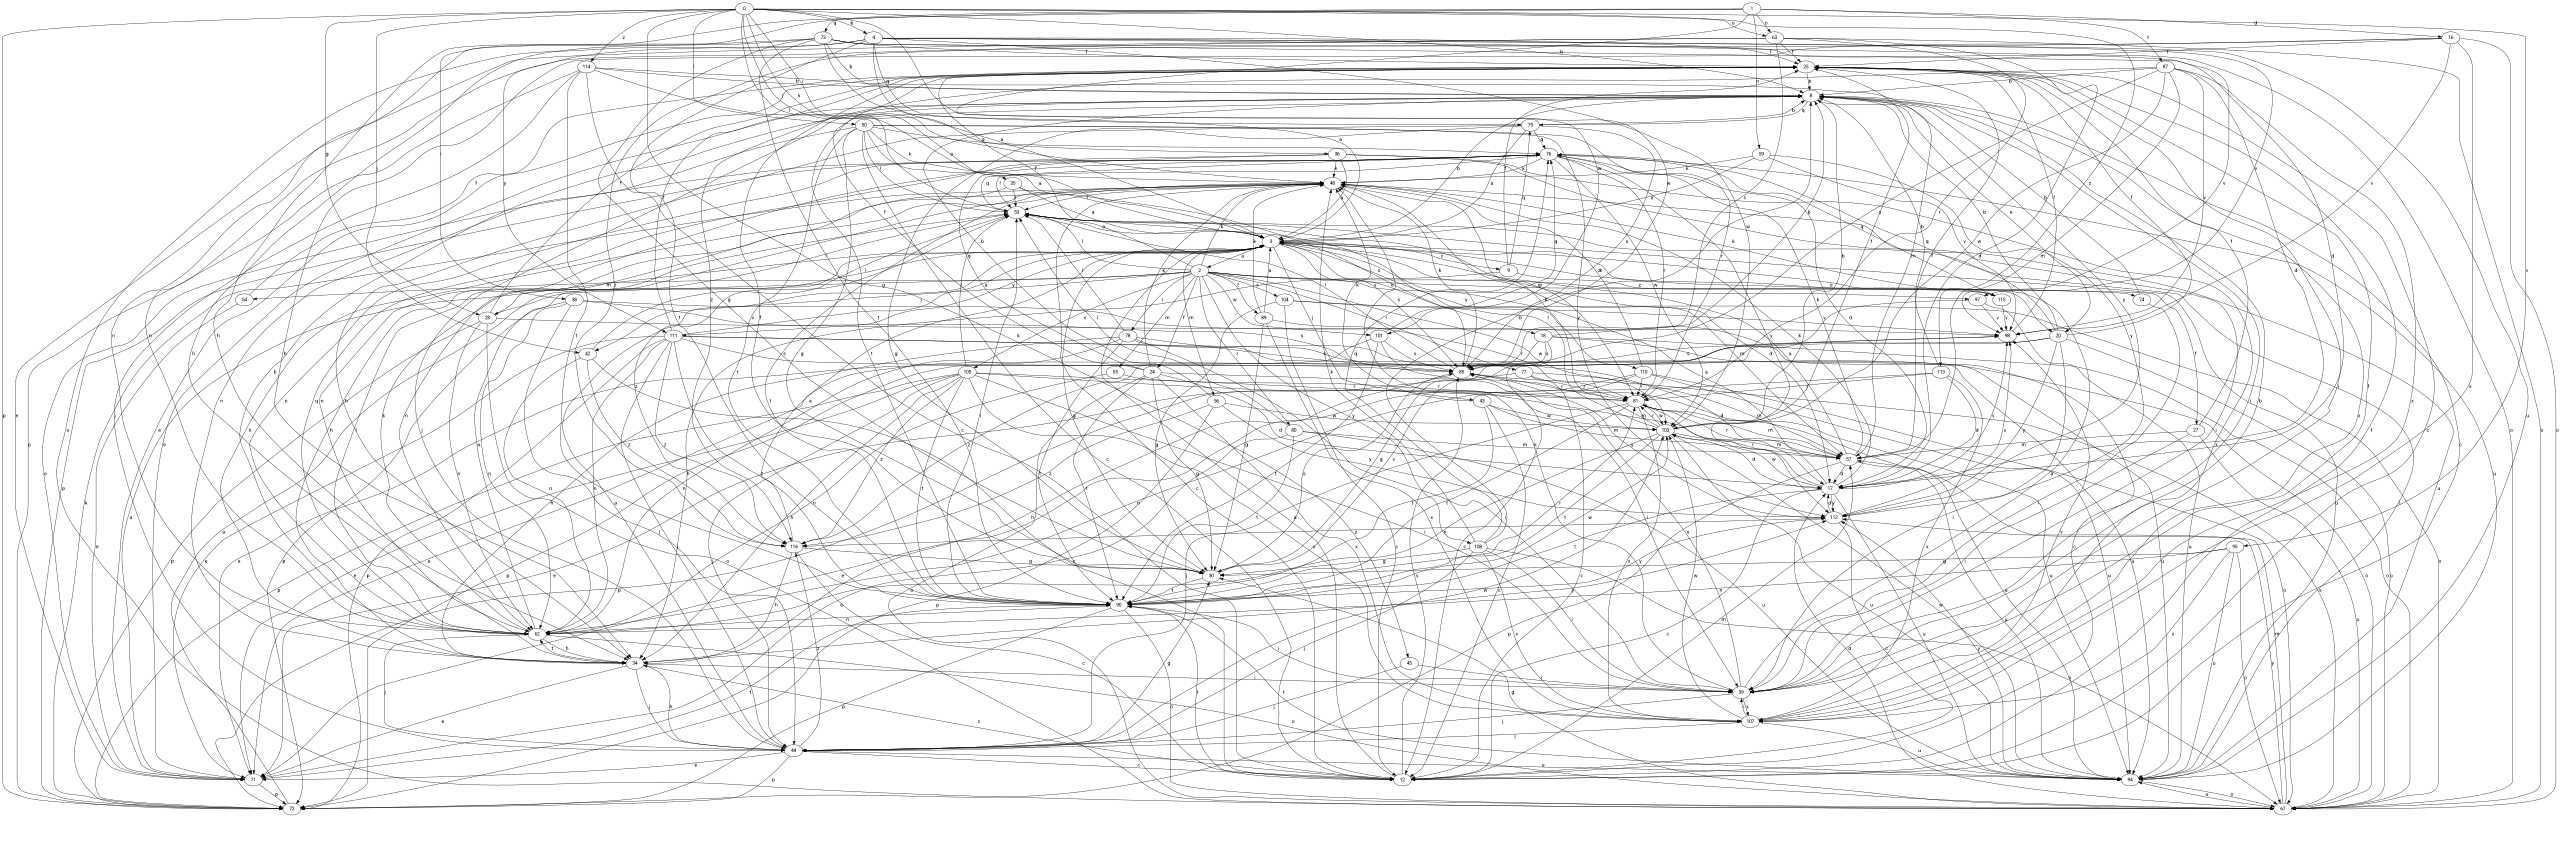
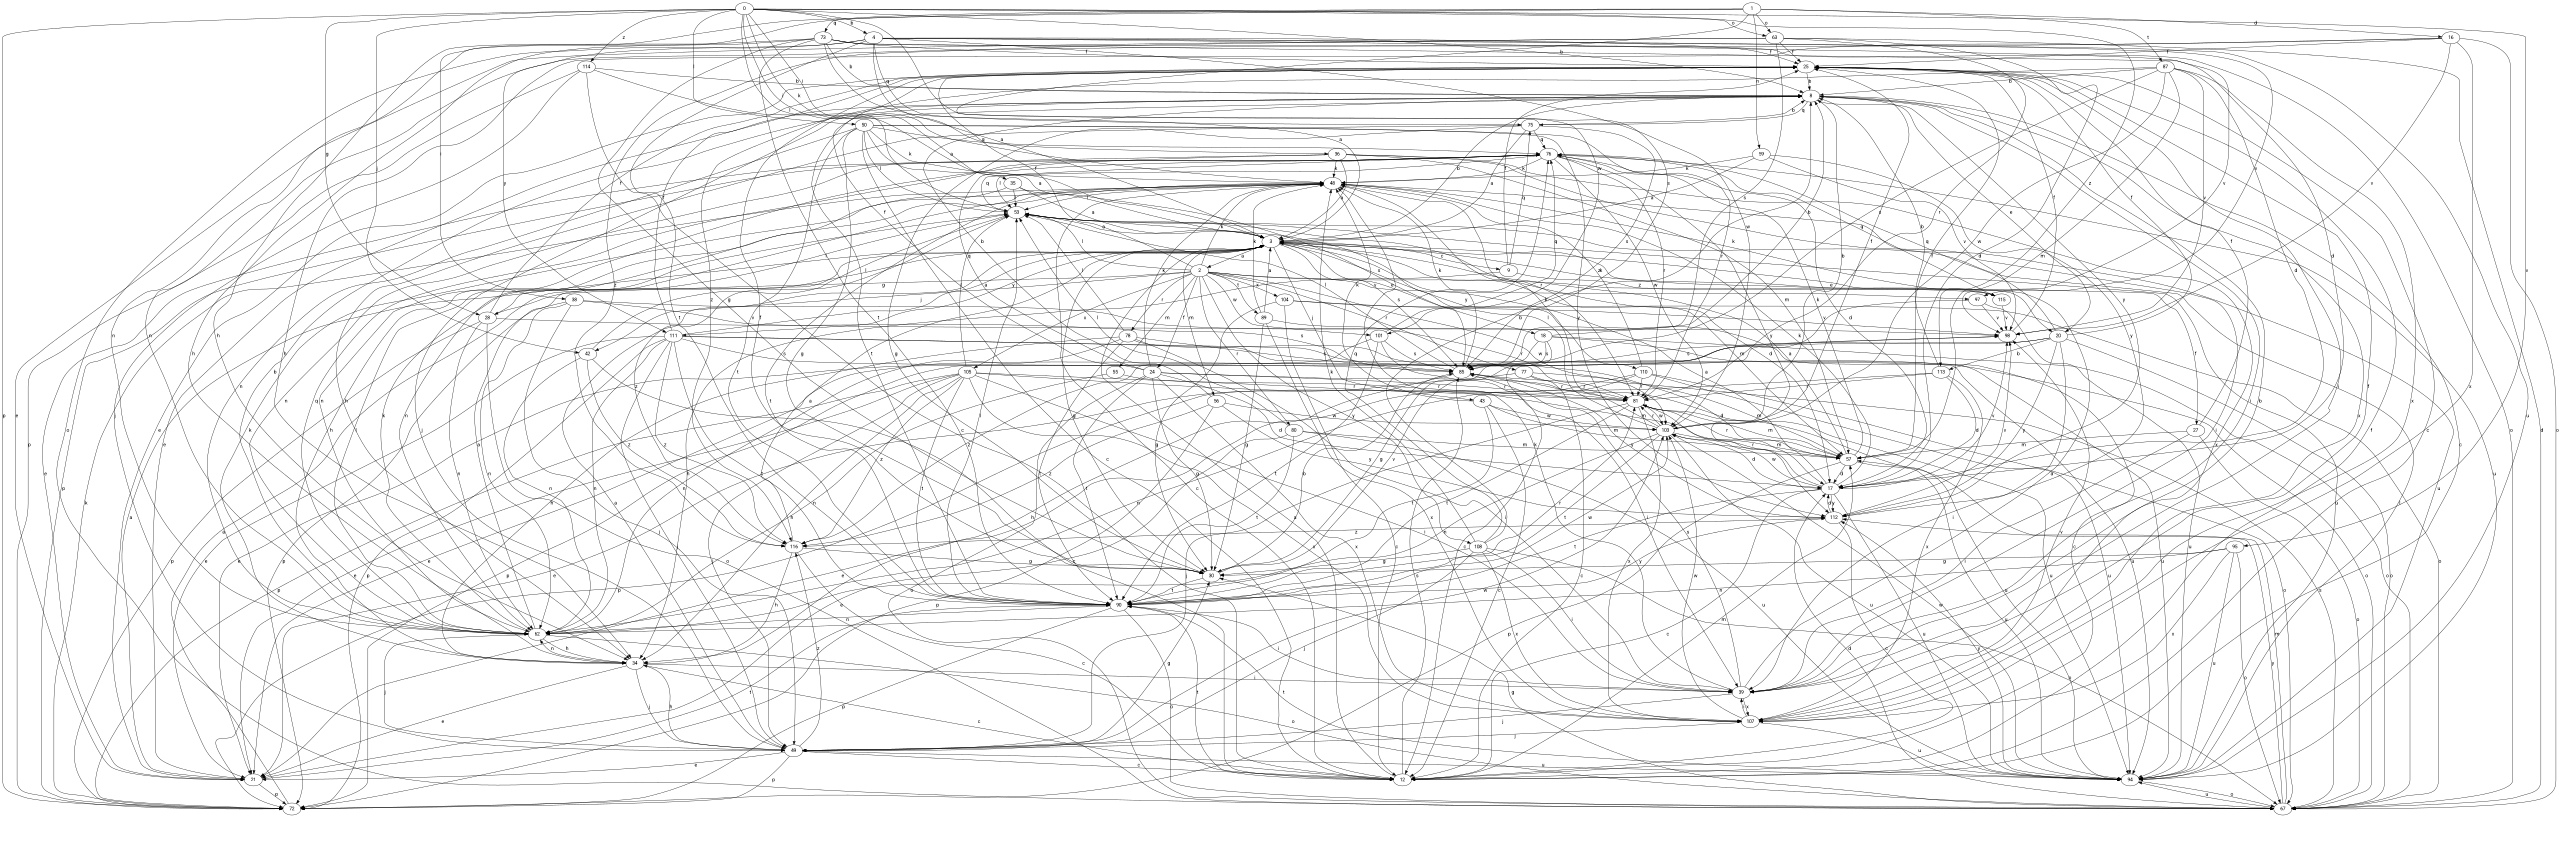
(1439, 84) -> (1638, 221)
(1669, 183) -> (1669, 183)
(1958, 188) -> (2001, 354)
(244, 300) -> none
(2142, 300) -> none
(242, 359) -> (303, 317)
none -> (1369, 381)
(2542, 430) -> (2542, 430)
(1304, 474) -> (1304, 474)
(636, 504) -> none
(1267, 614) -> none
(552, 649) -> (552, 649)
(1410, 663) -> none
(794, 751) -> (794, 751)
